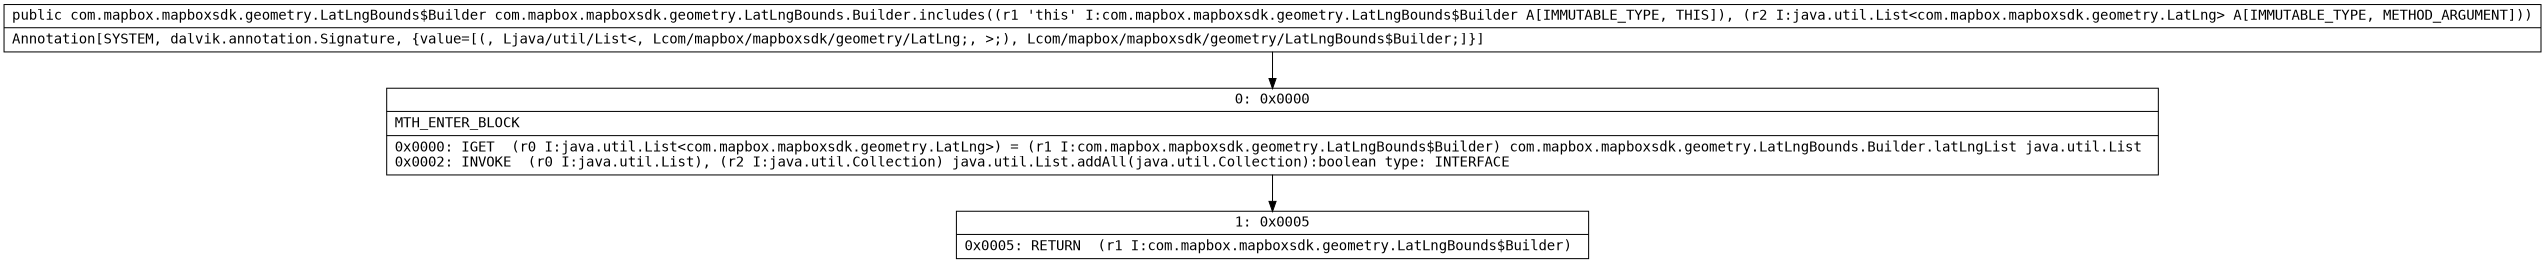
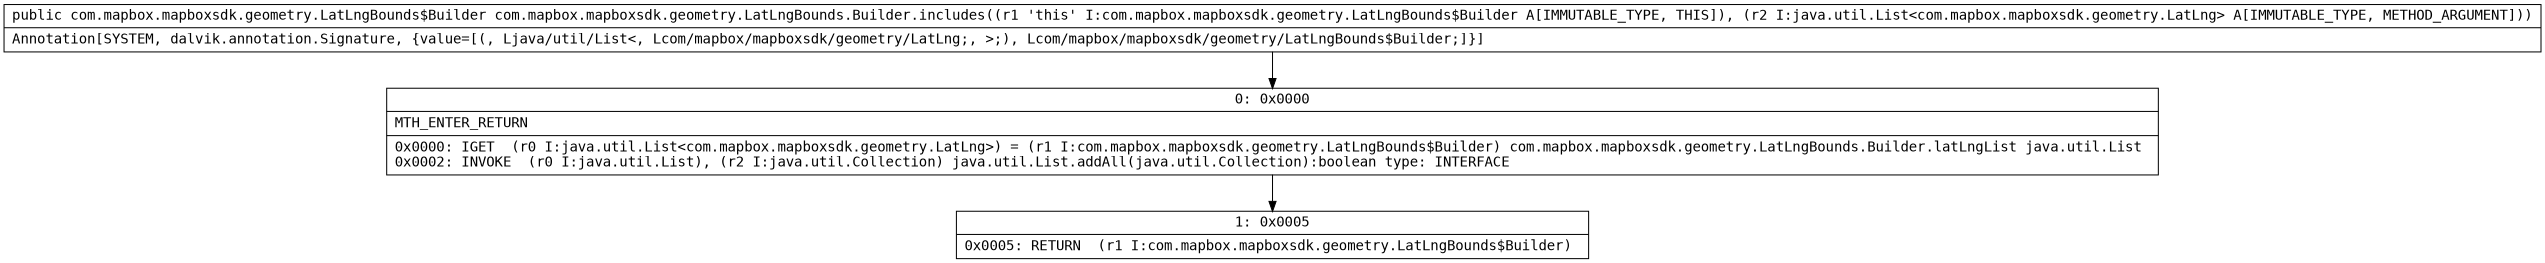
(457, 123) -> (462, 123)
